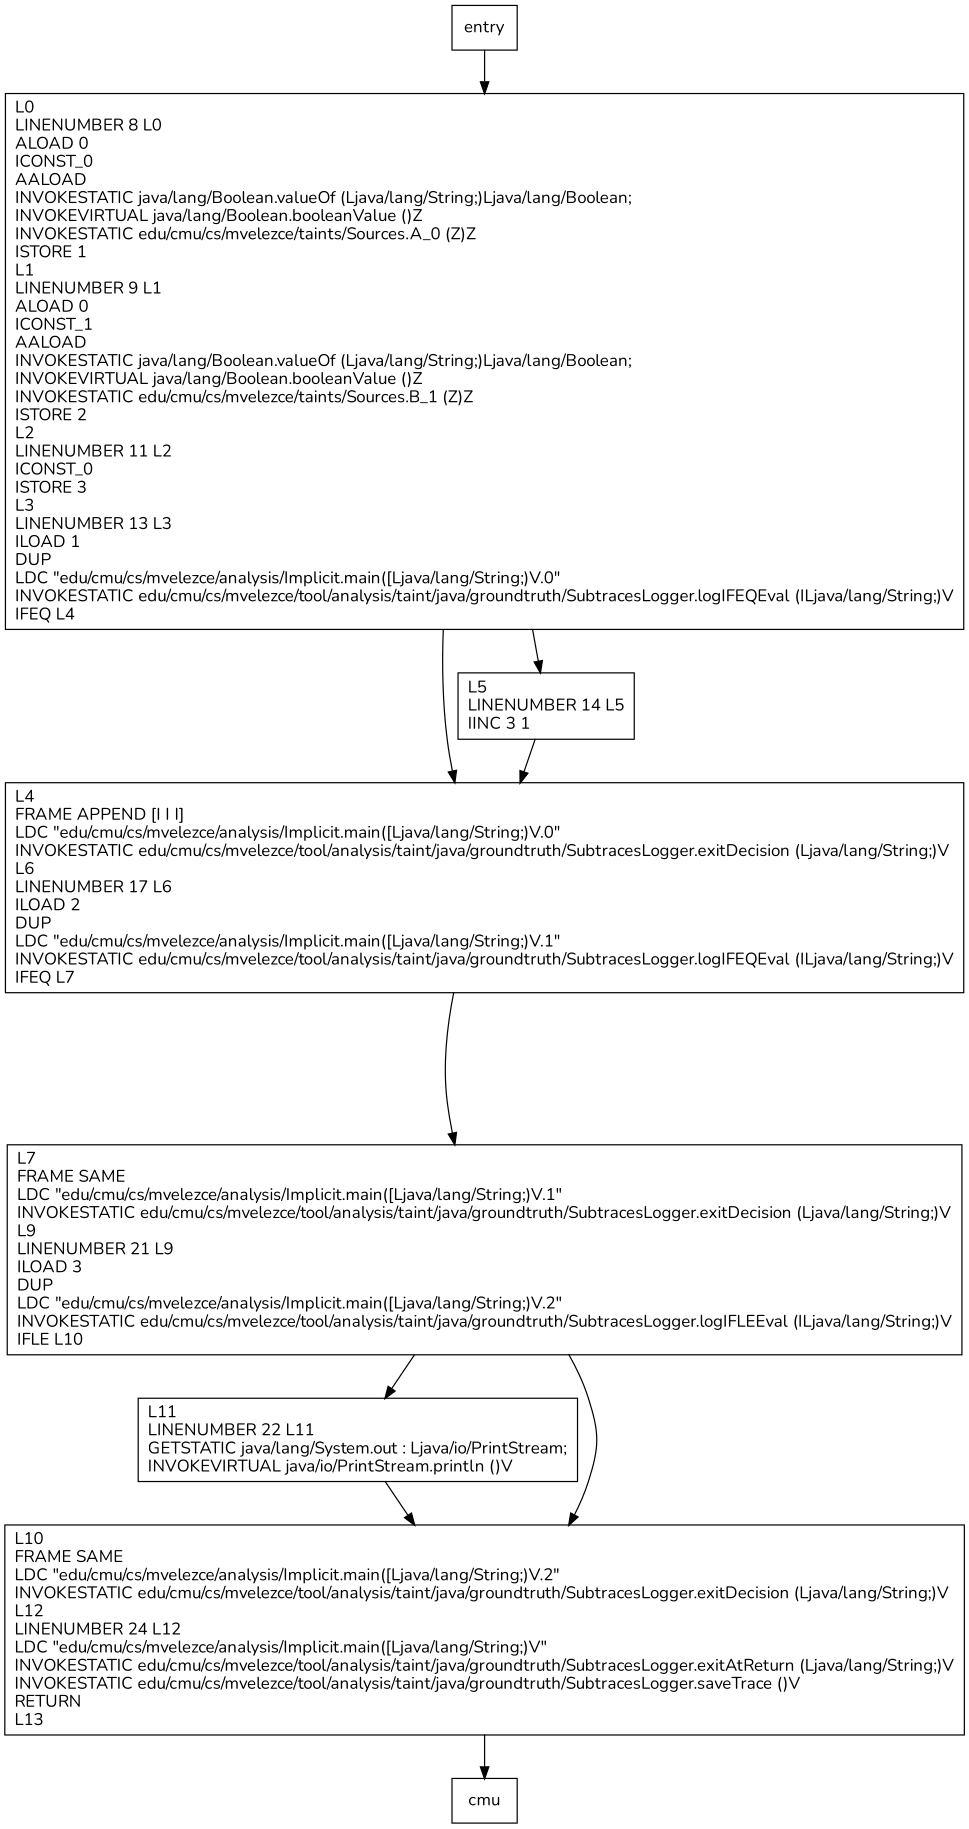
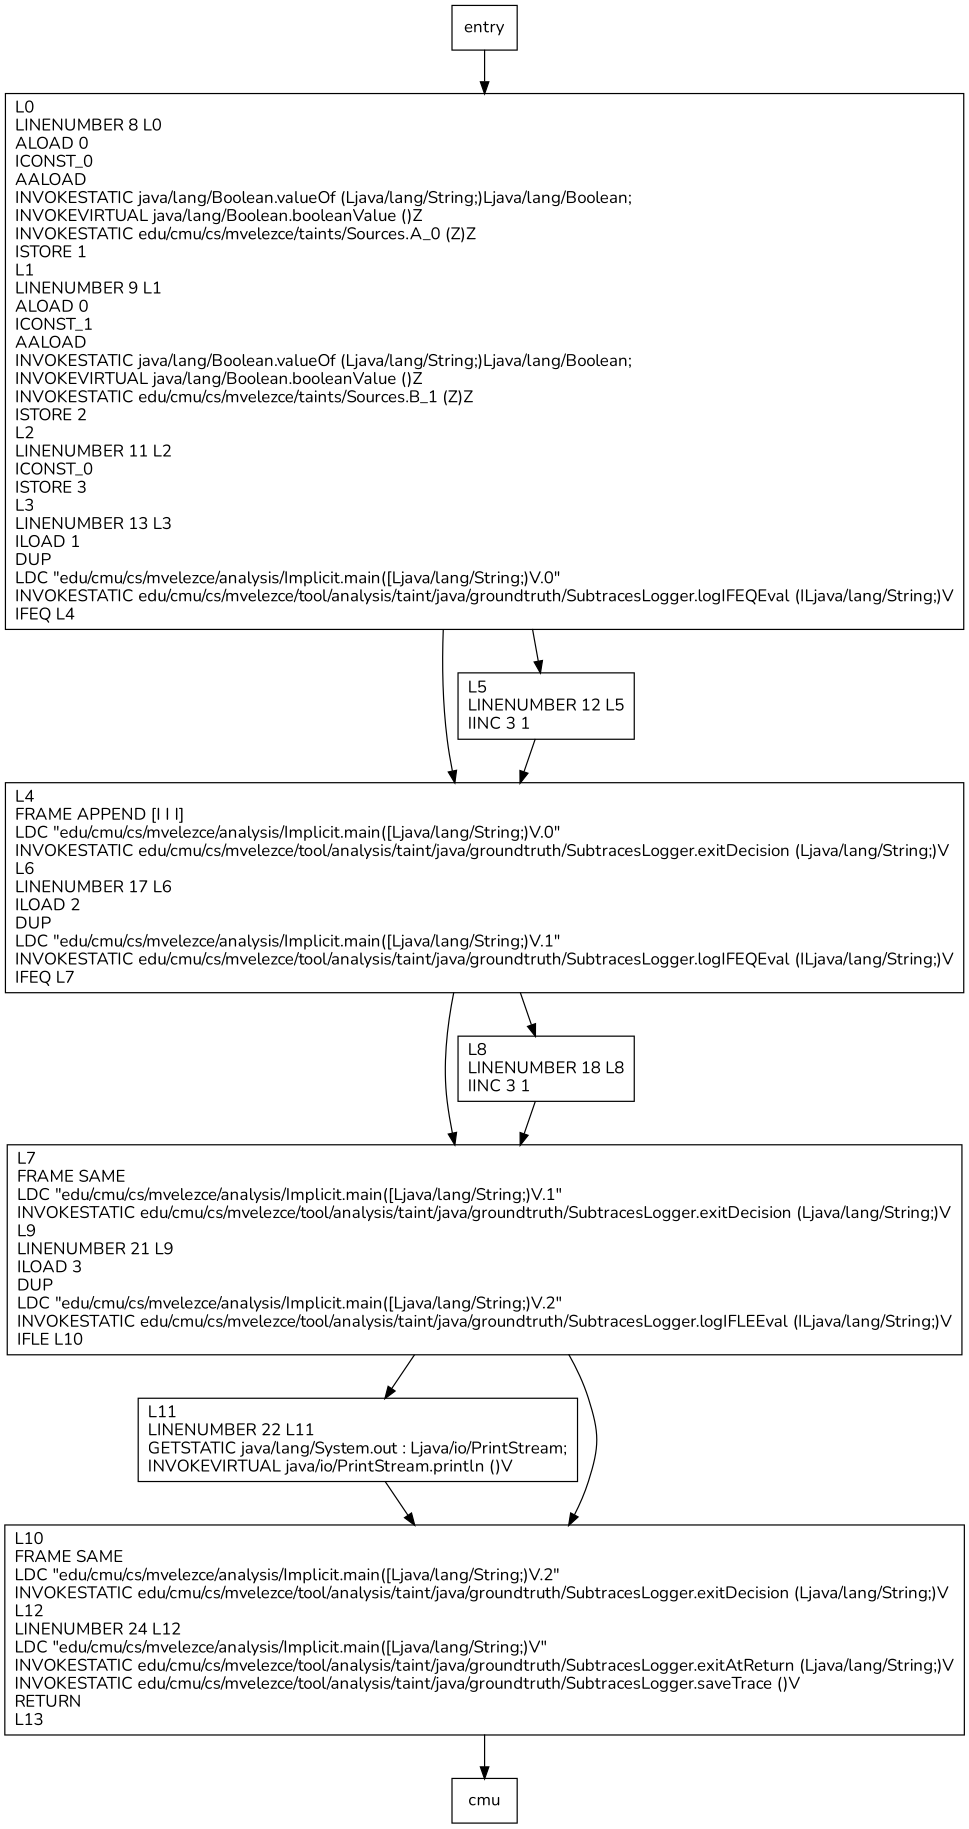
(546, 706) -> (546, 706)
none -> (546, 1069)
